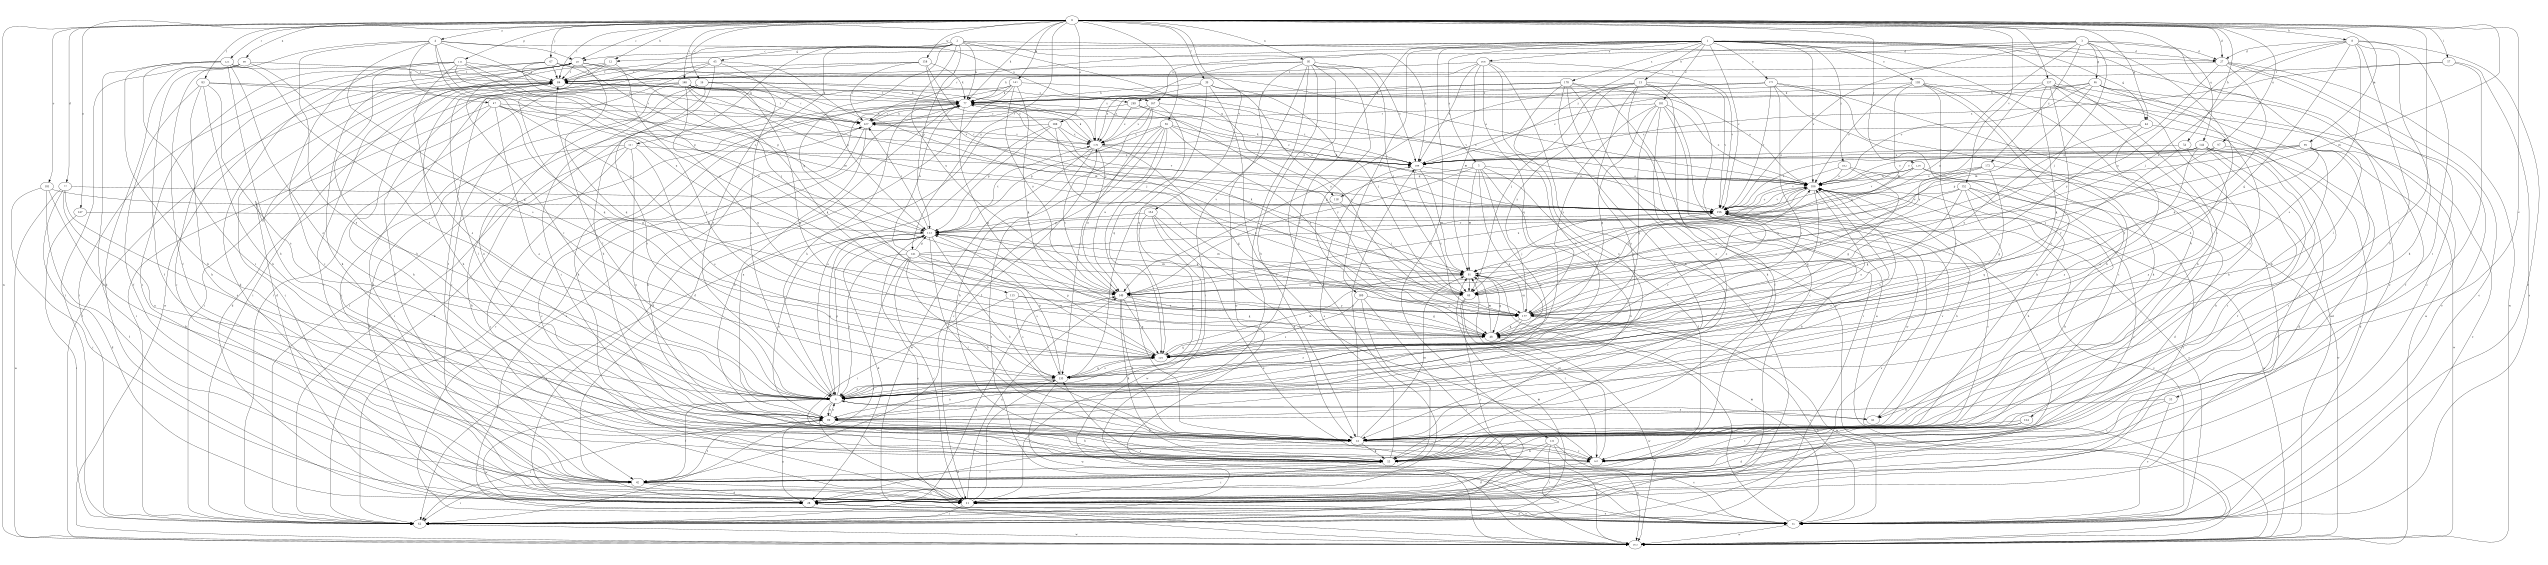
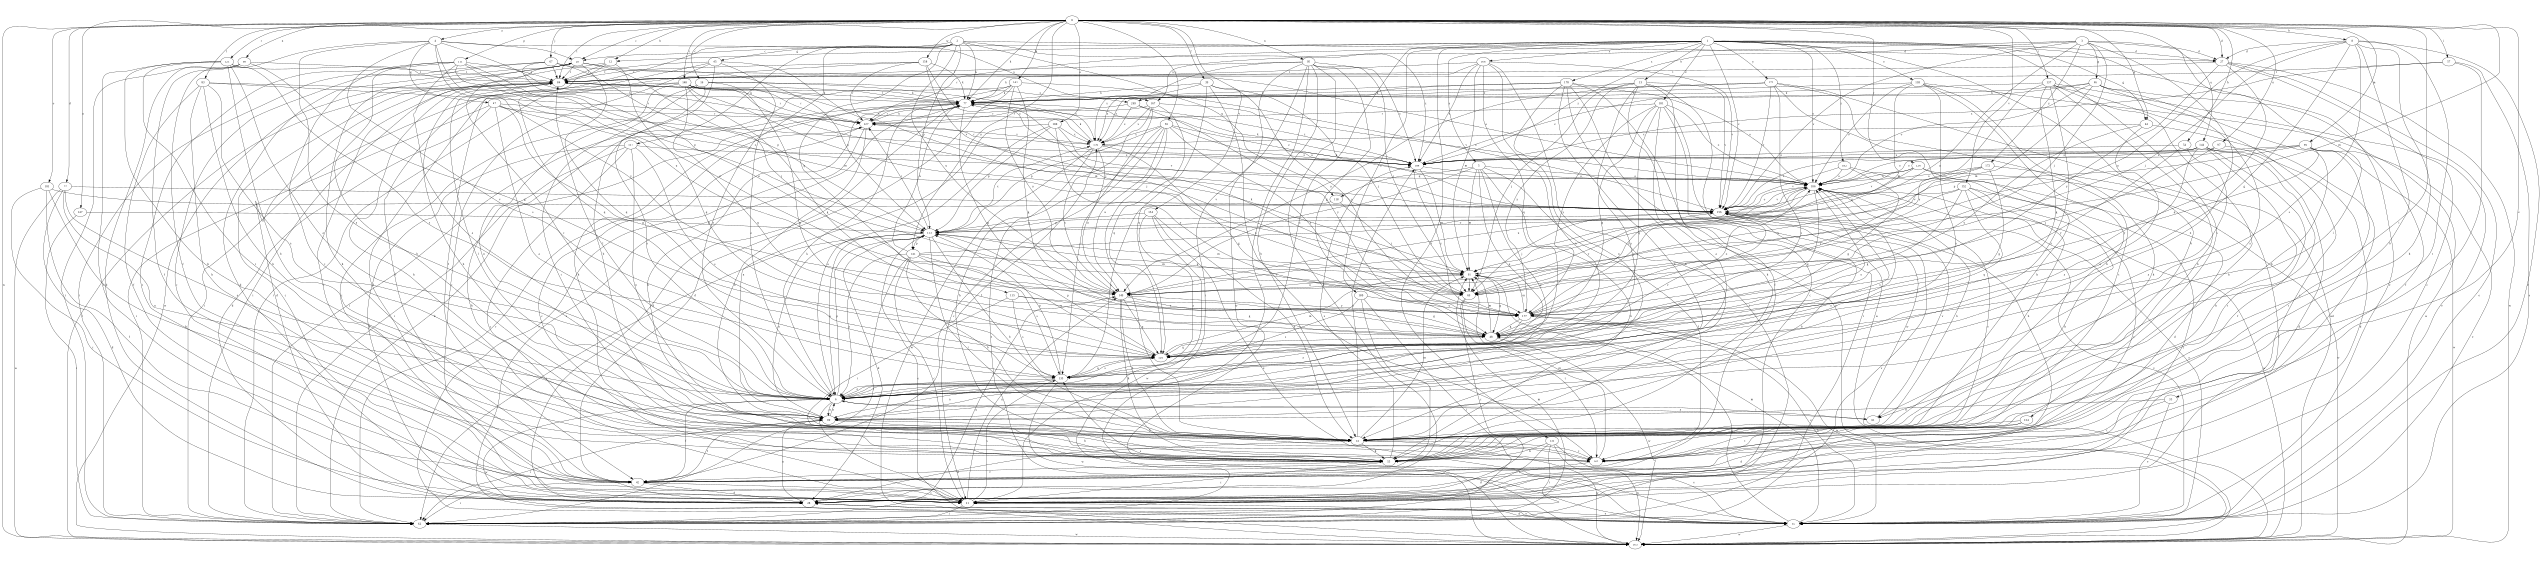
(920, 244) -> (916, 241)
